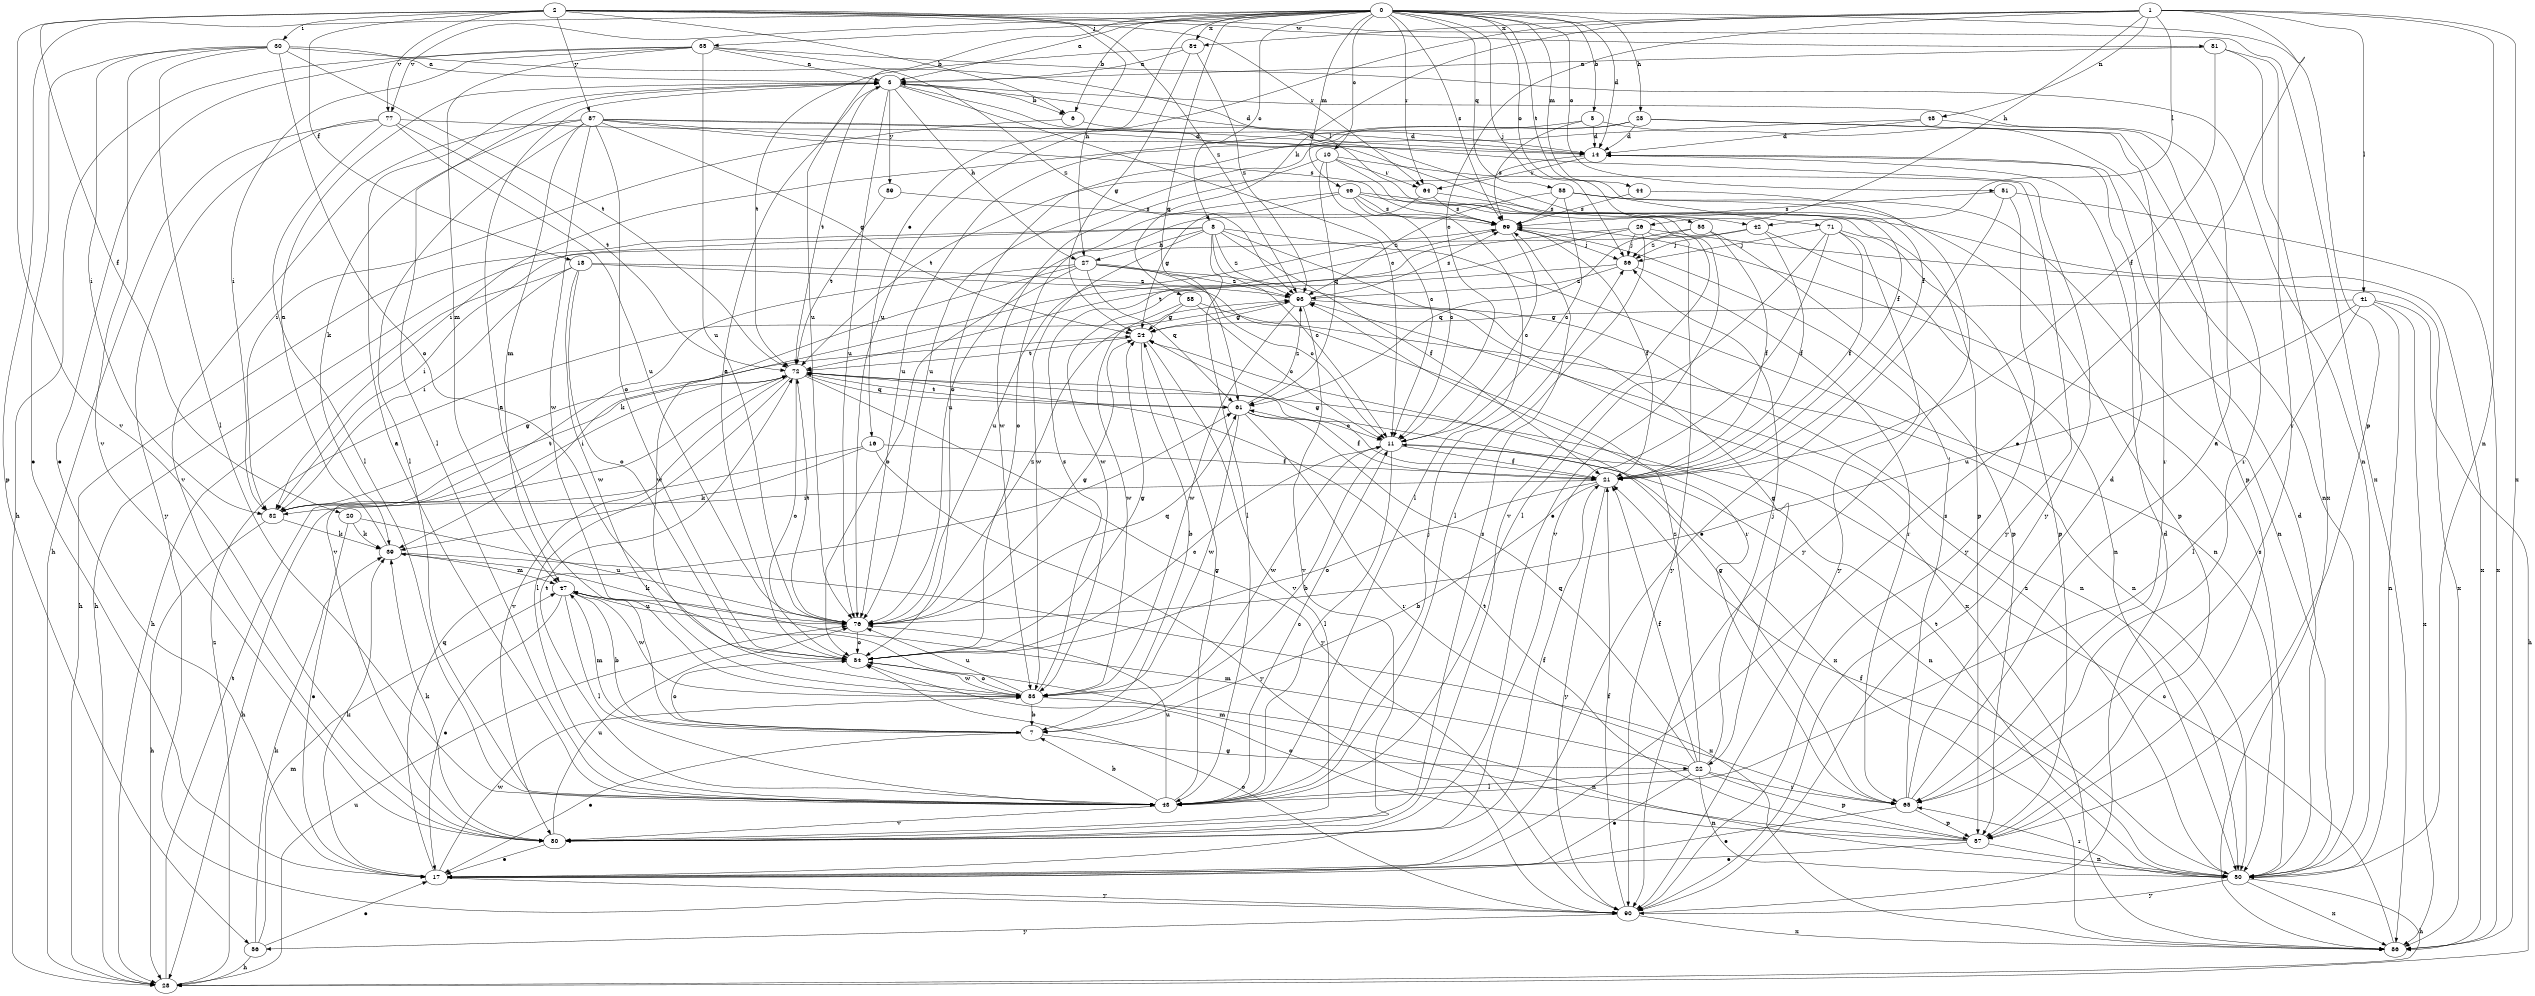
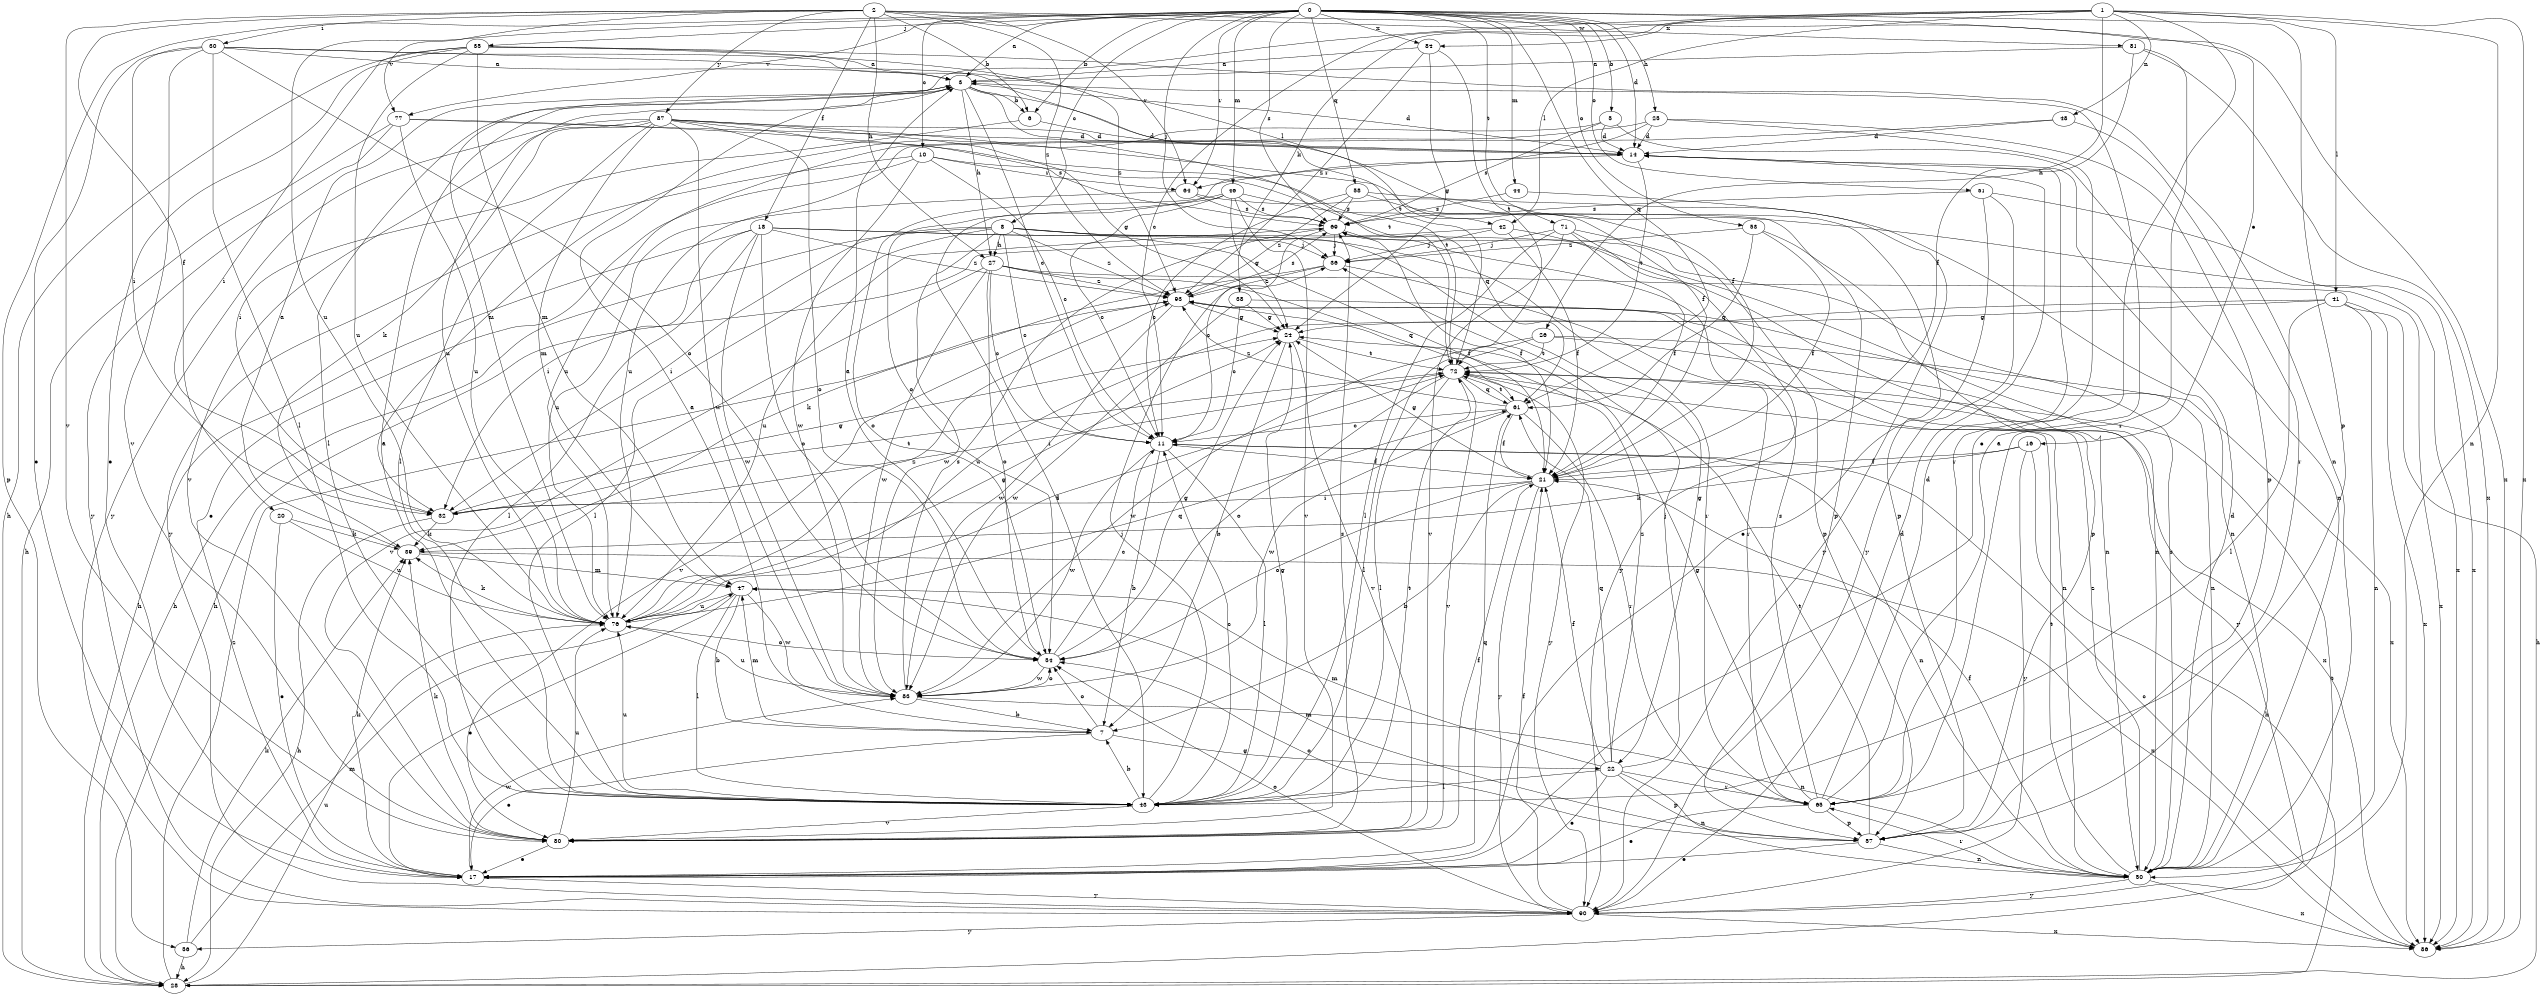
(890, 191) -> none
(1631, 244) -> (1049, 235)
(477, 737) -> (493, 756)
(344, 914) -> none
(1401, 979) -> none
